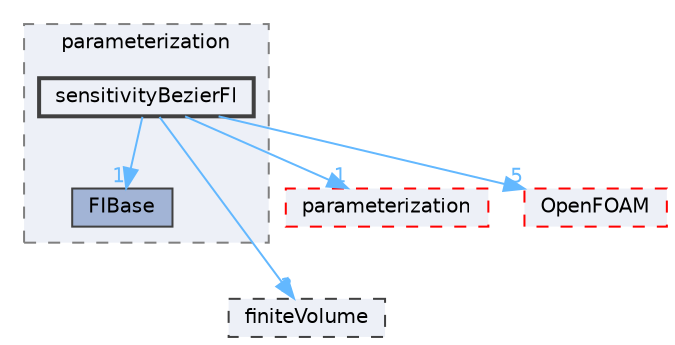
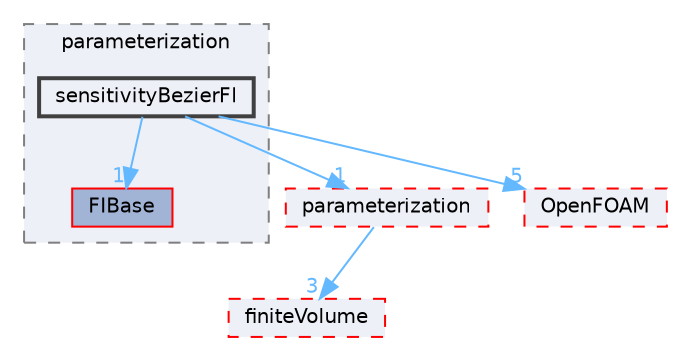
(221, 200) -> (353, 255)
(122, 208) -> (122, 208)
(307, 318) -> (307, 318)
